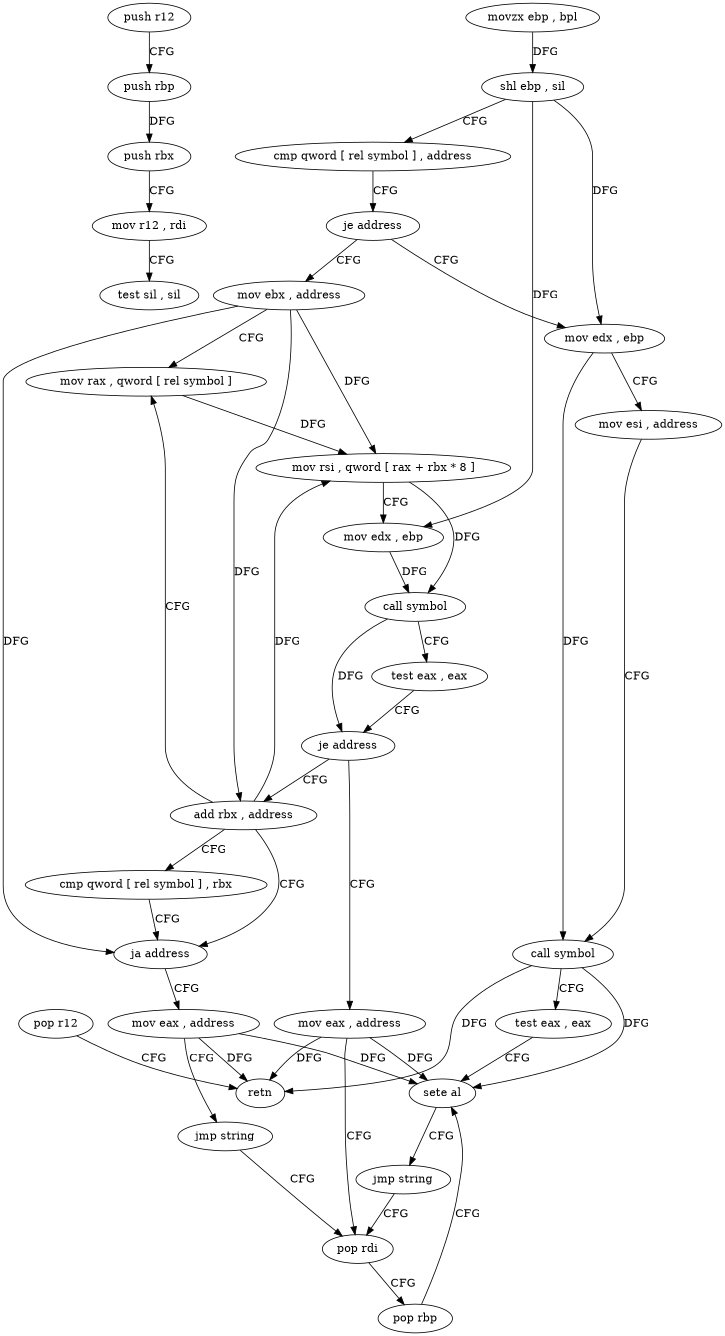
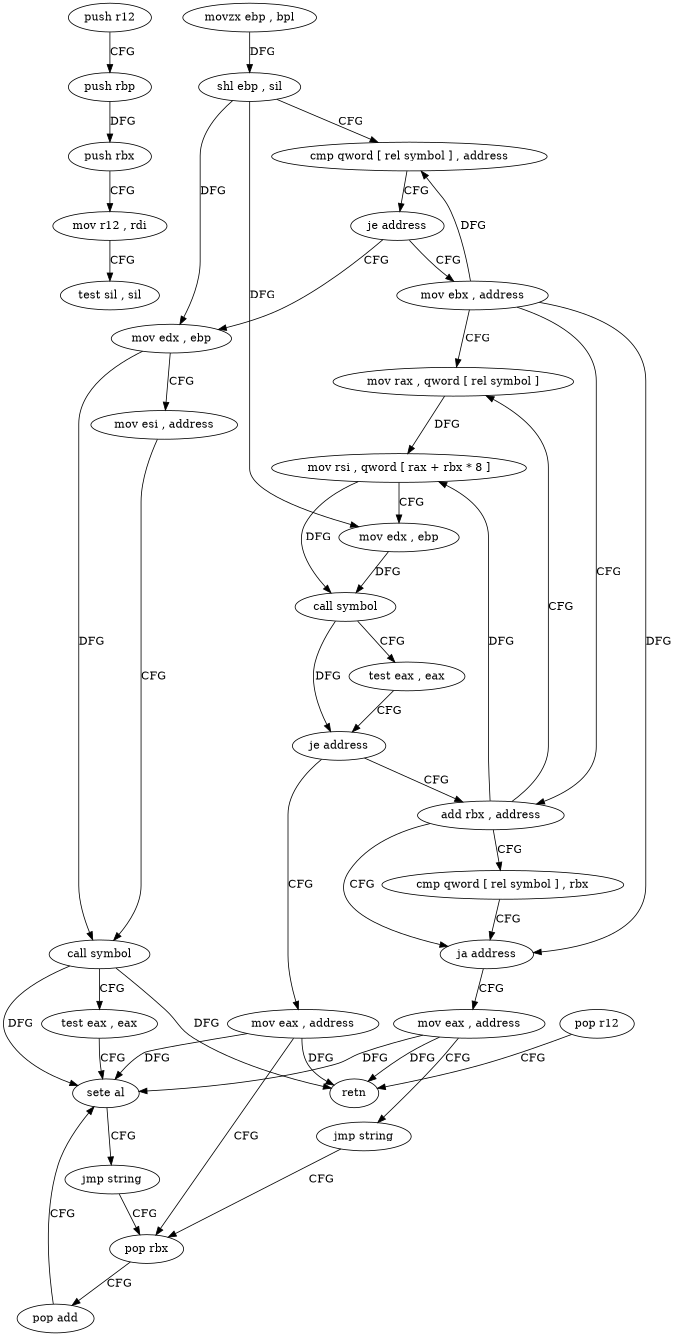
(334, 378) -> (456, 226)
(247, 572) -> (609, 572)
(358, 1249) -> (147, 1249)
(415, 1319) -> (56, 1319)
